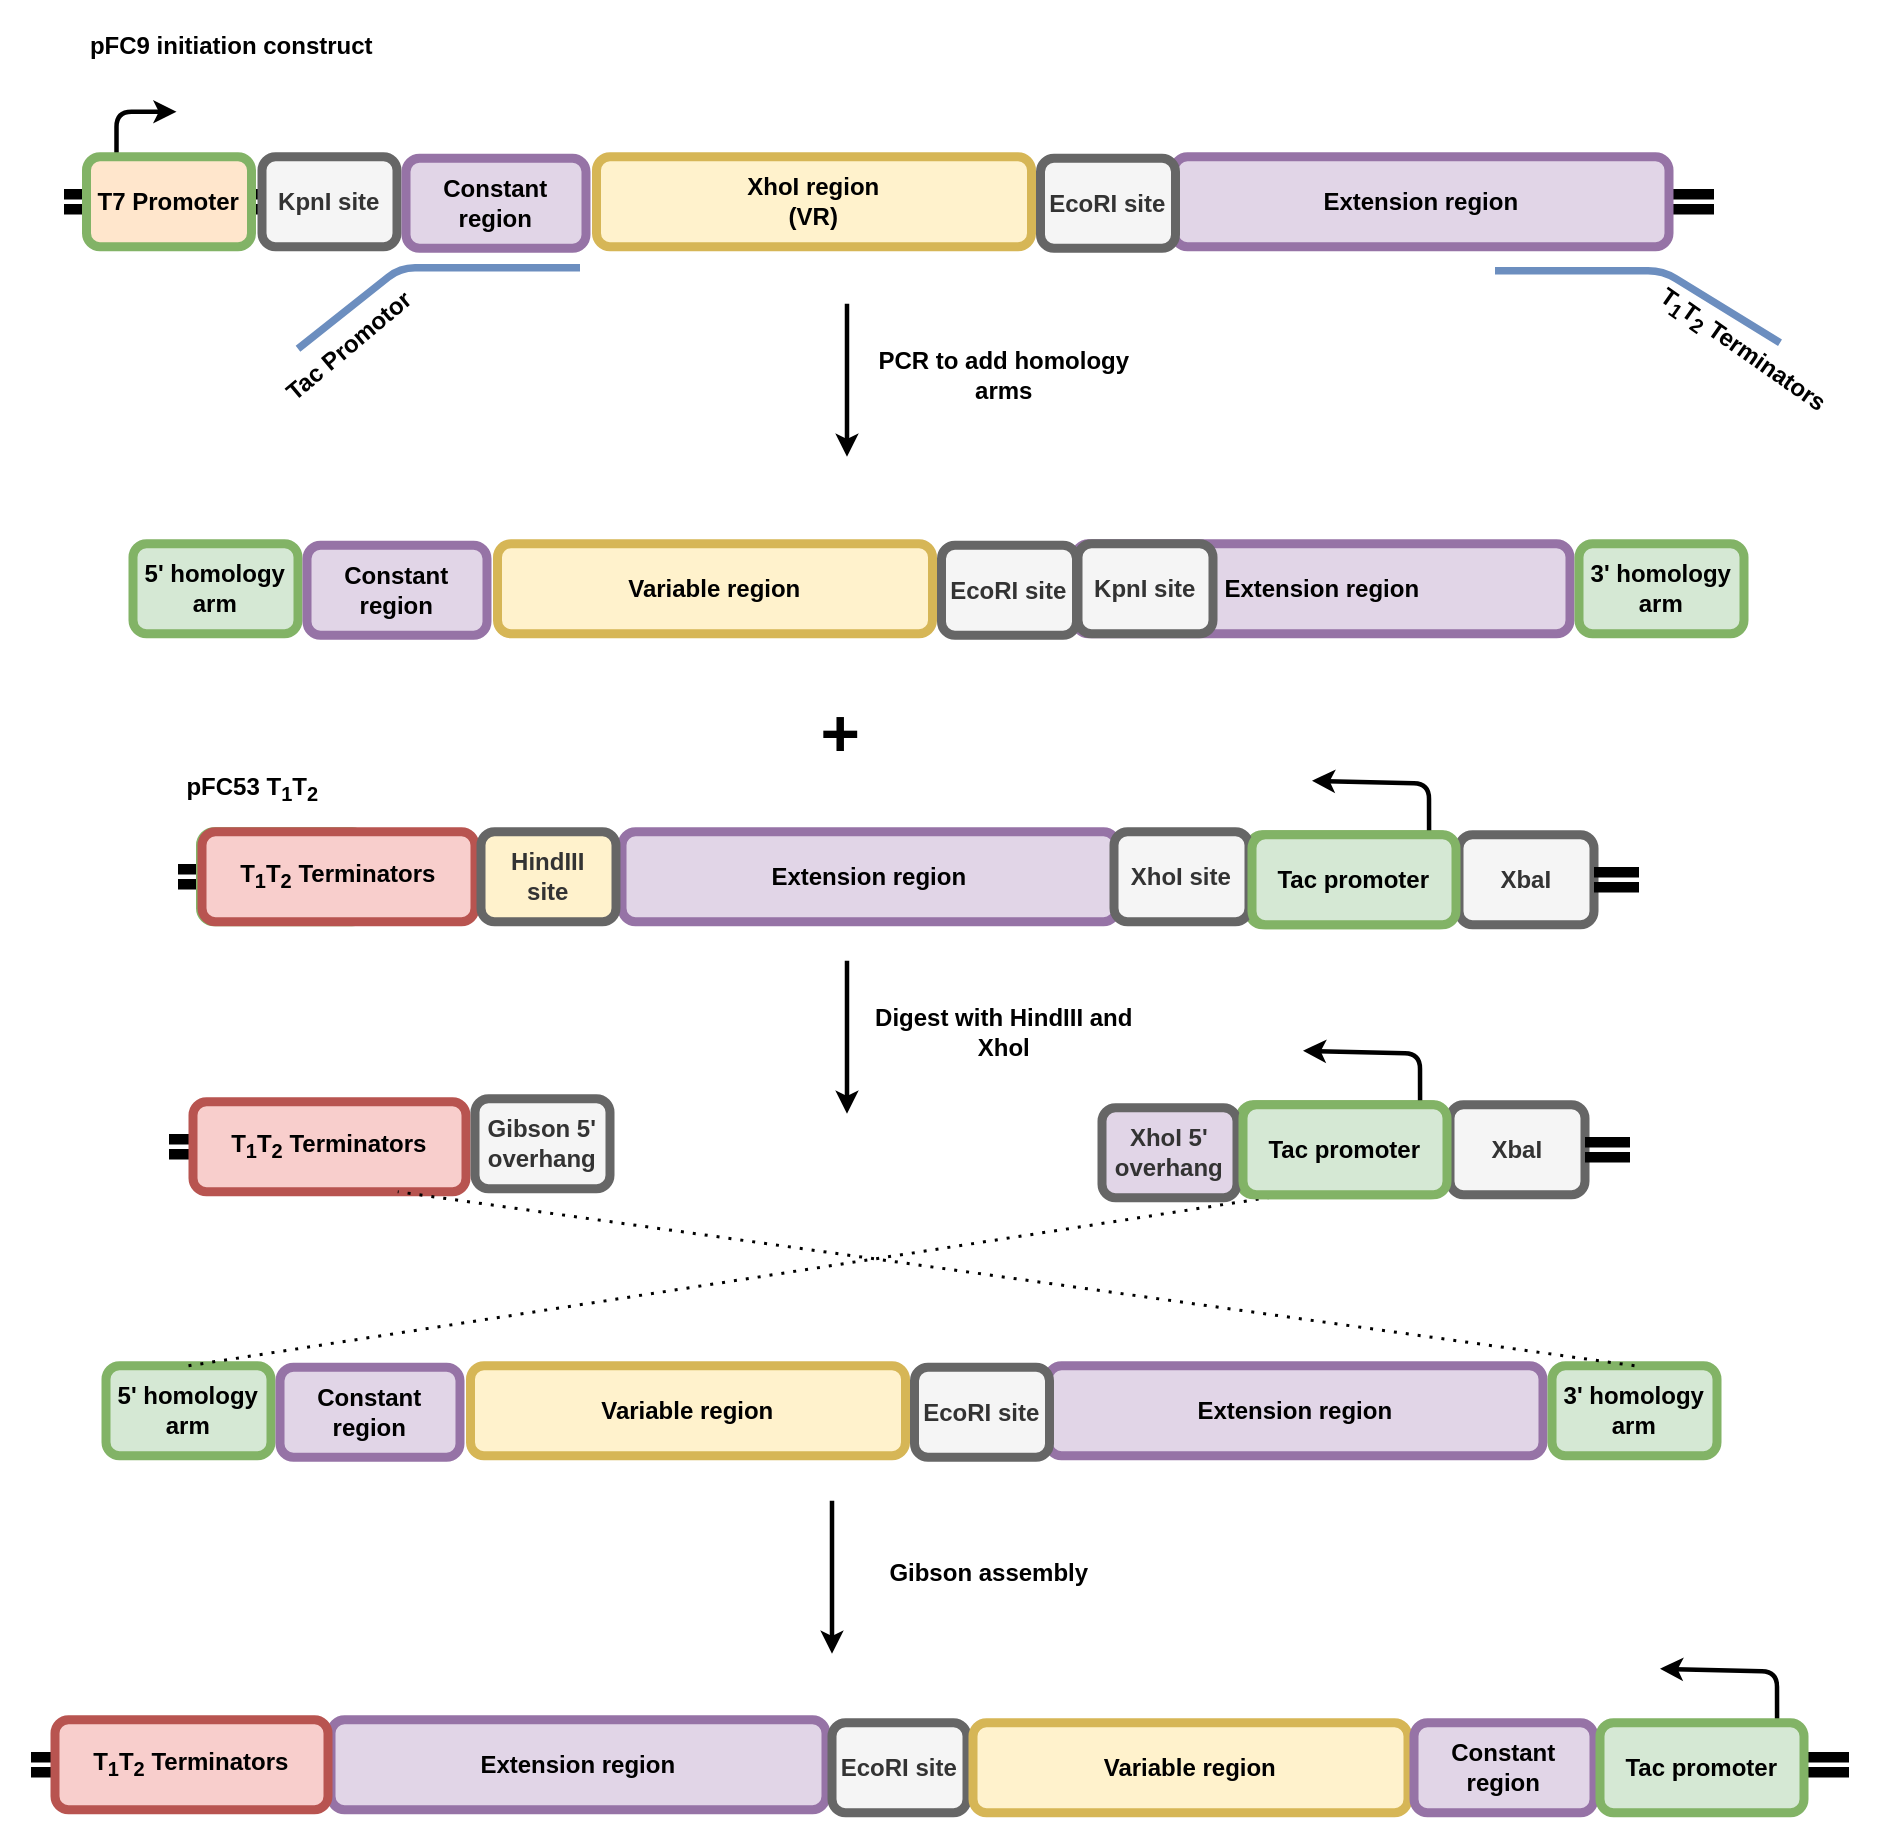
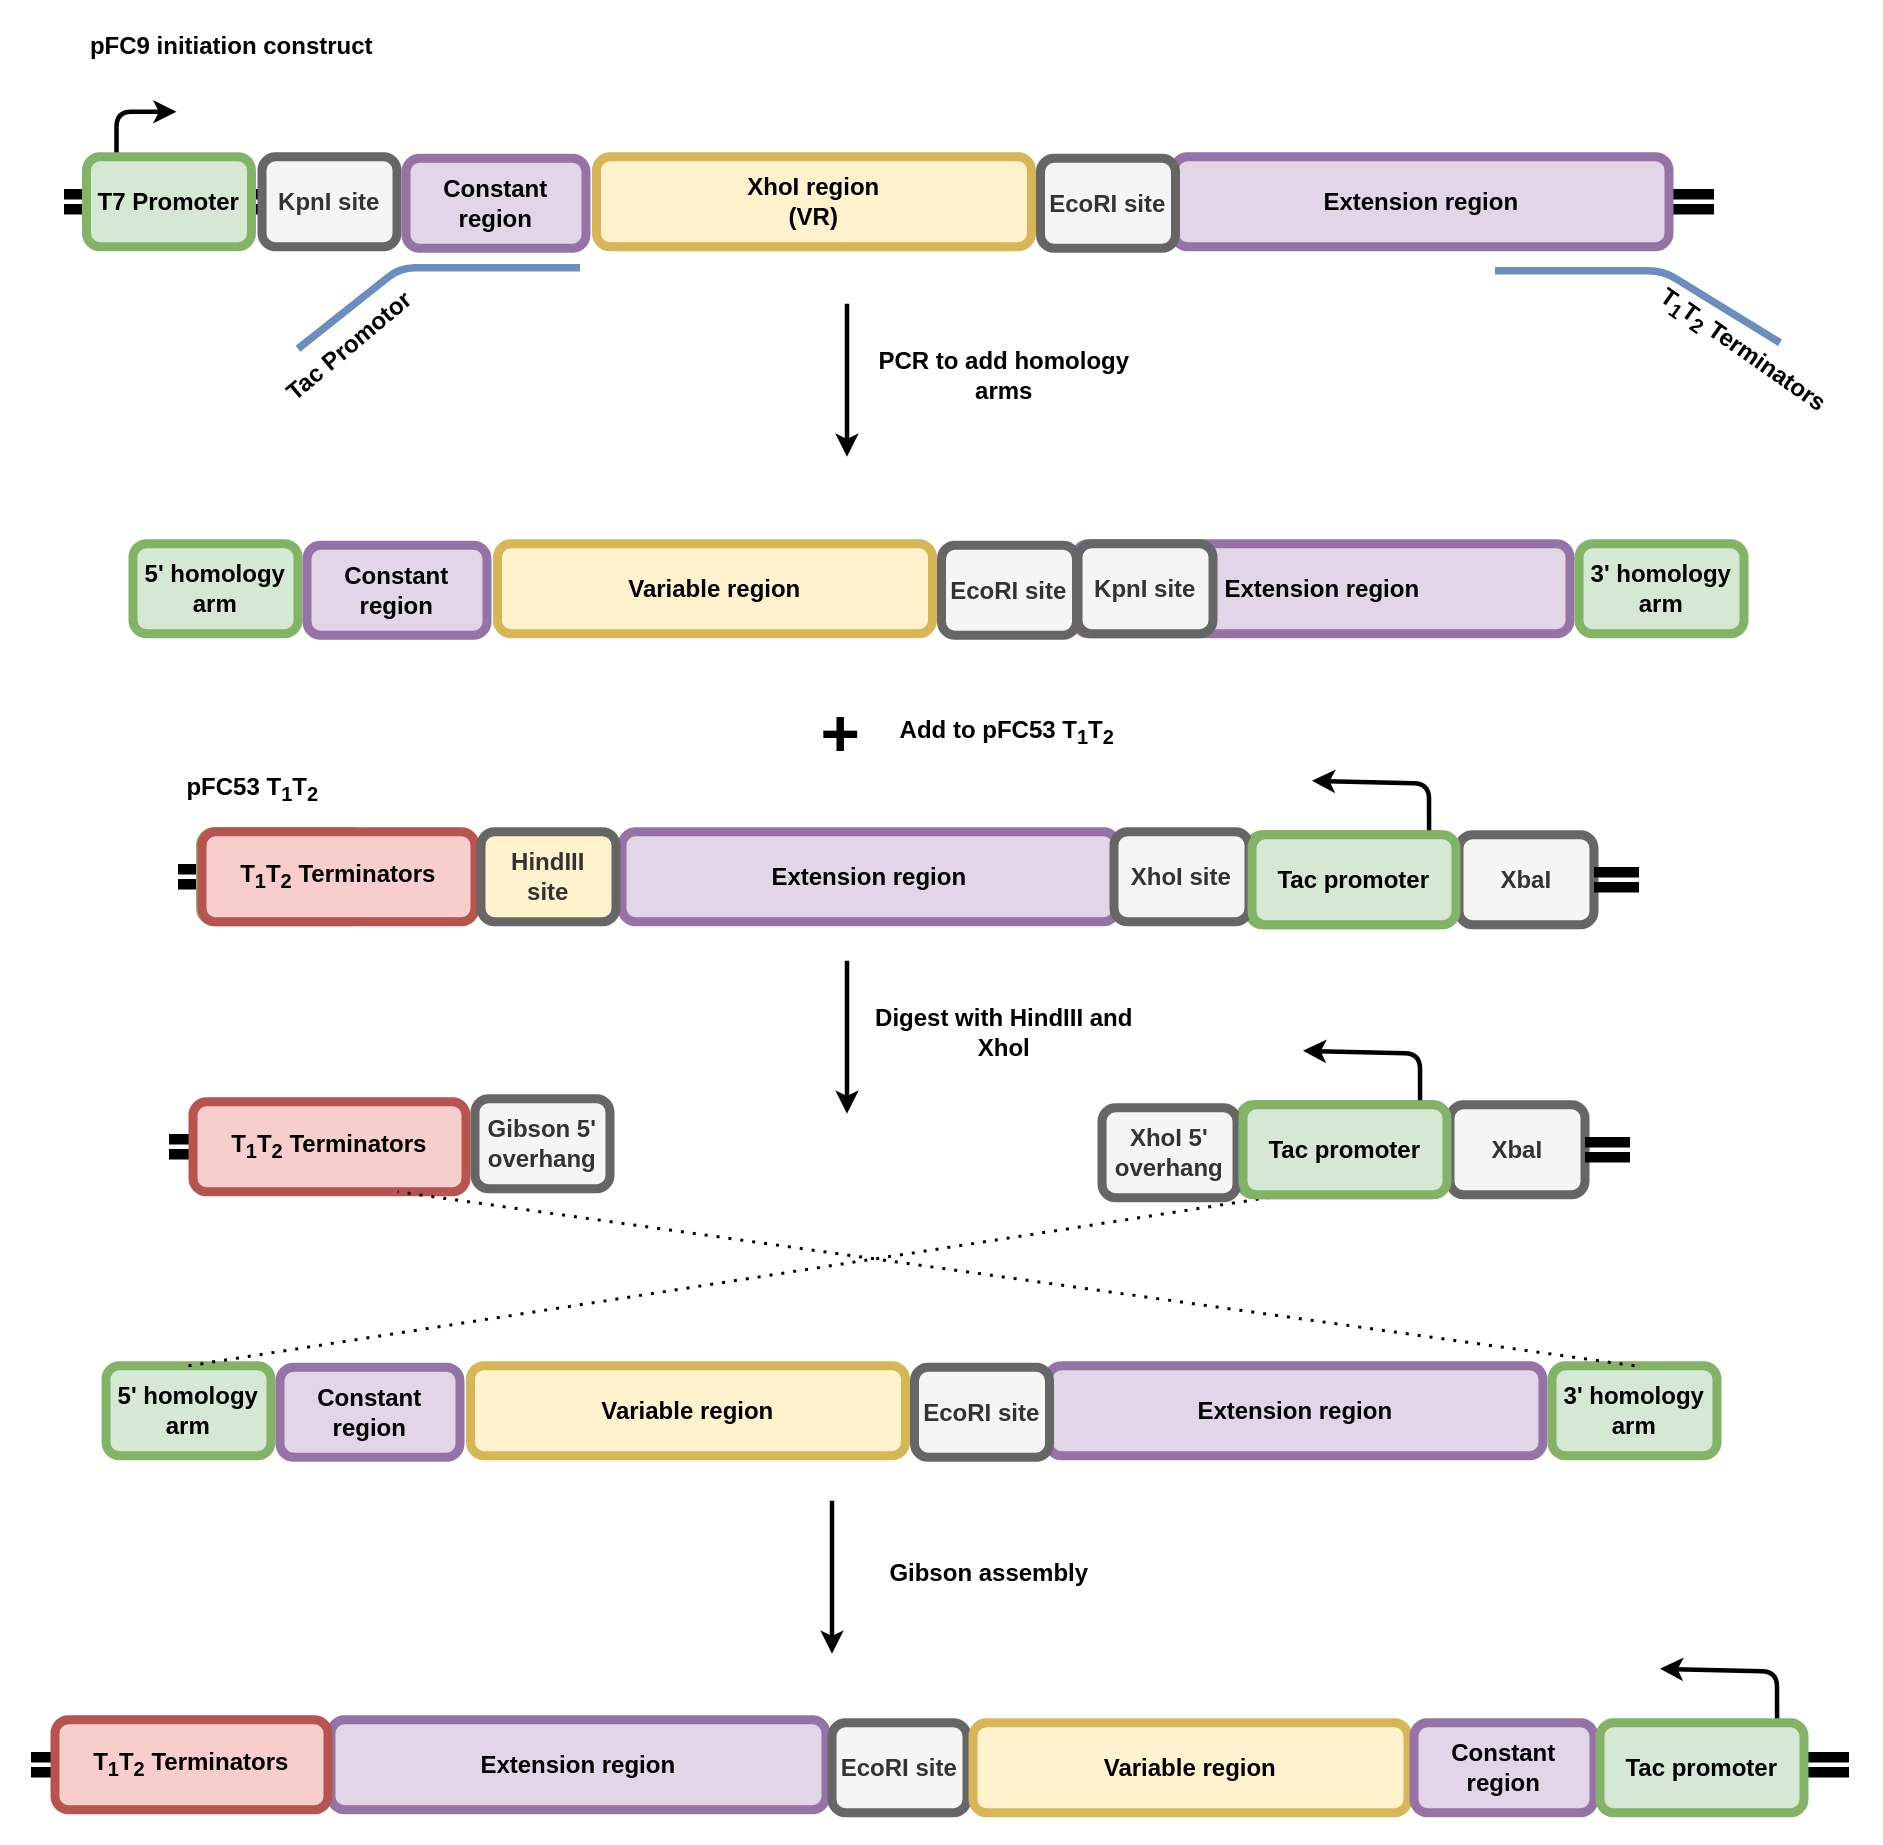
(169, 202) -> (169, 202)
none -> (1007, 733)
(1169, 1153) -> (1169, 1153)
